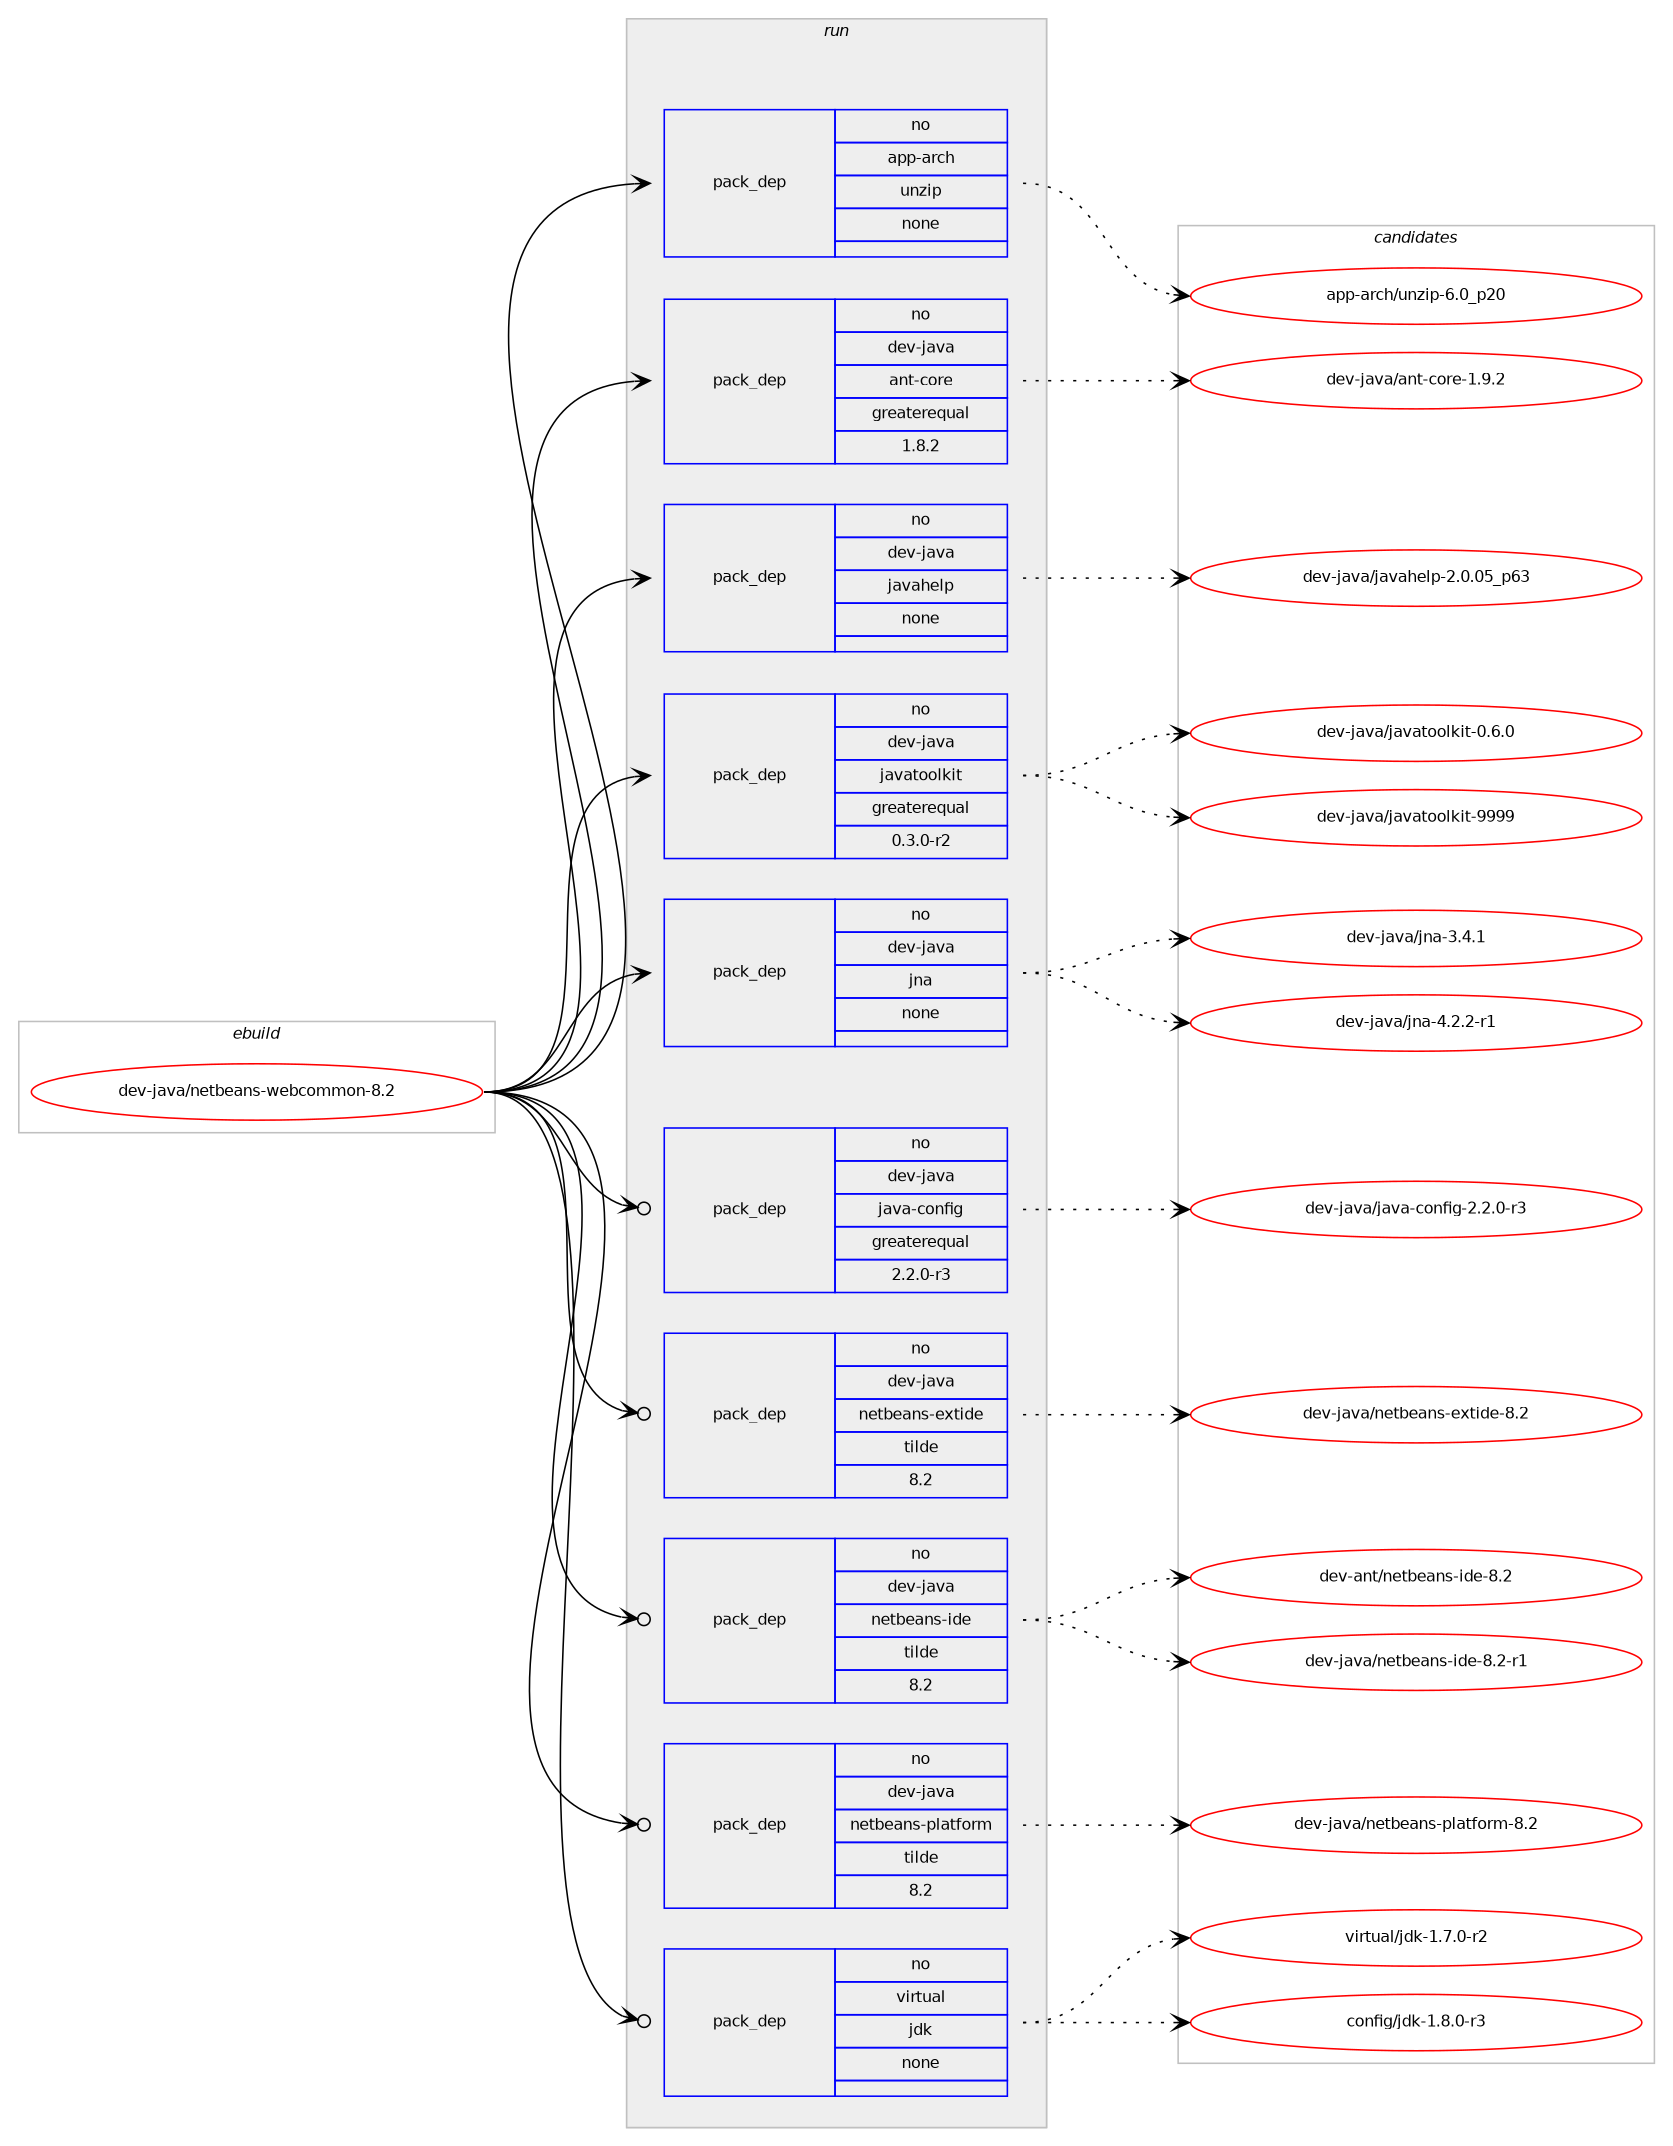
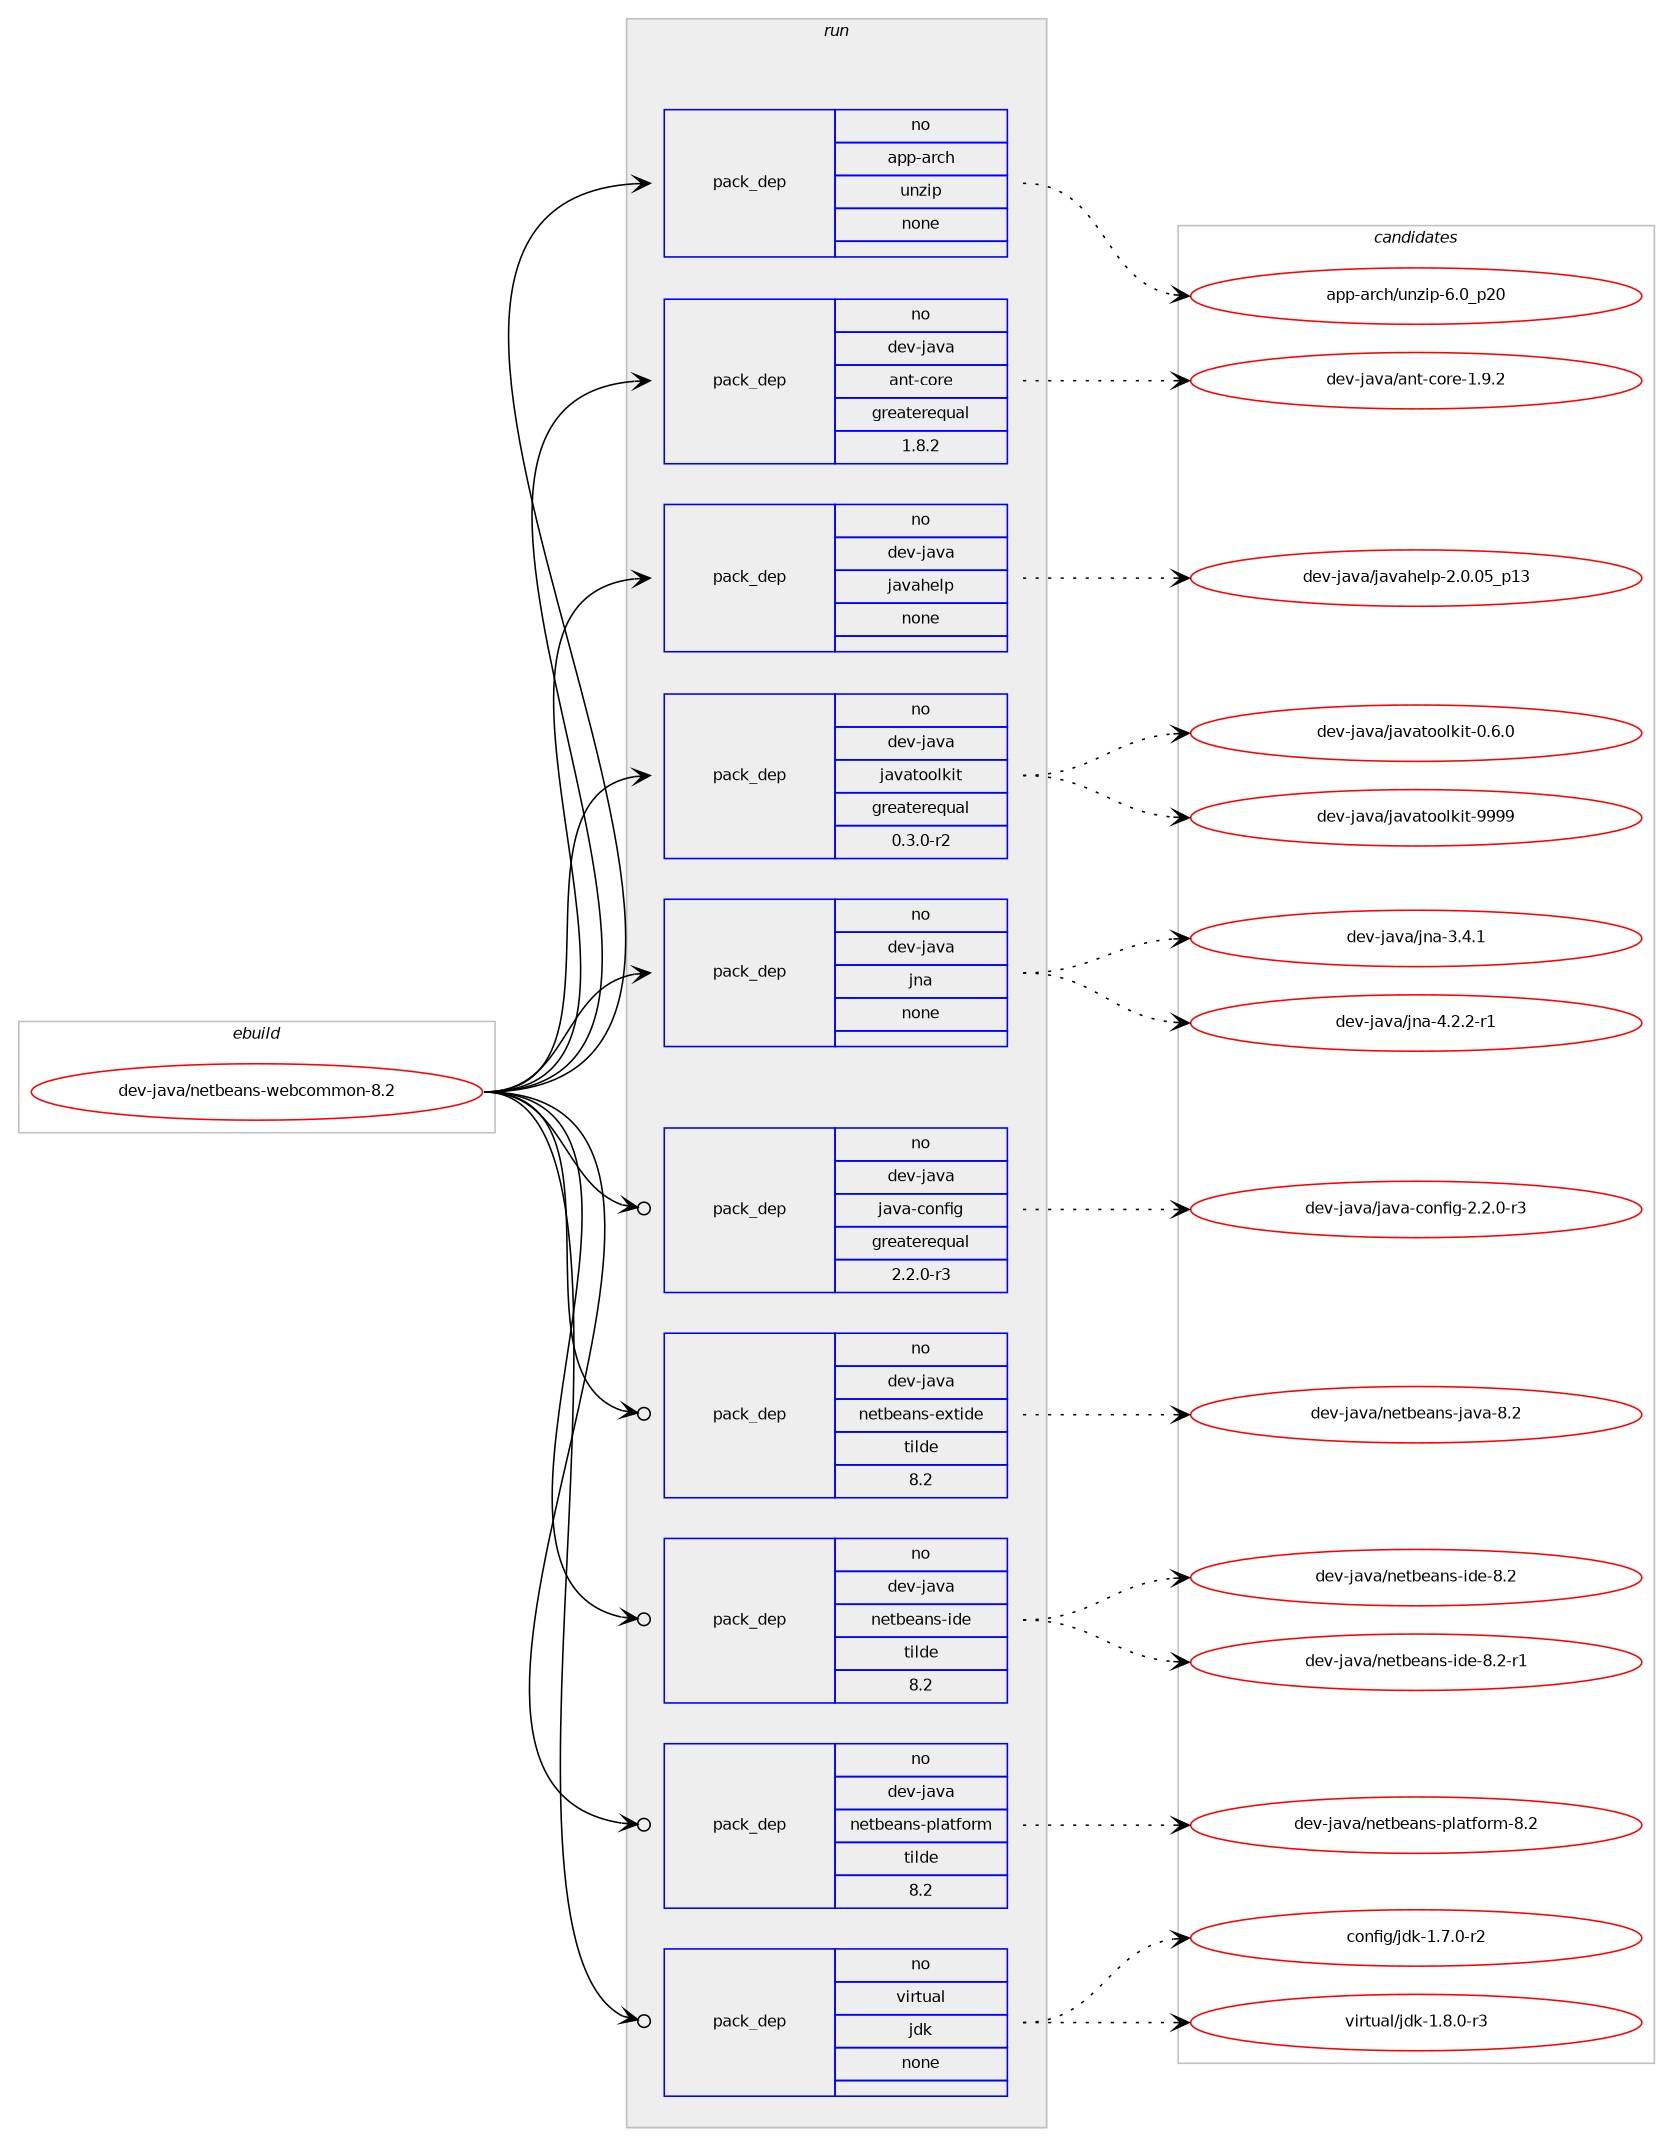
(1416, 578) -> (1416, 578)
(1416, 1415) -> (1416, 1415)
(1416, 1578) -> (1416, 1578)
(1416, 1938) -> (1416, 1938)
(1416, 2023) -> (1416, 2023)
